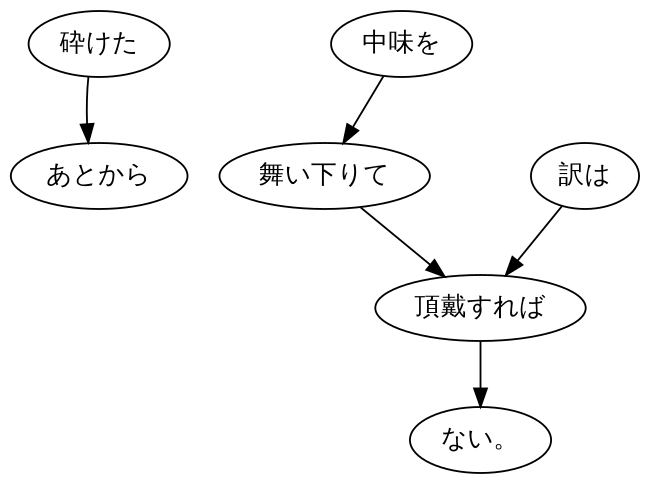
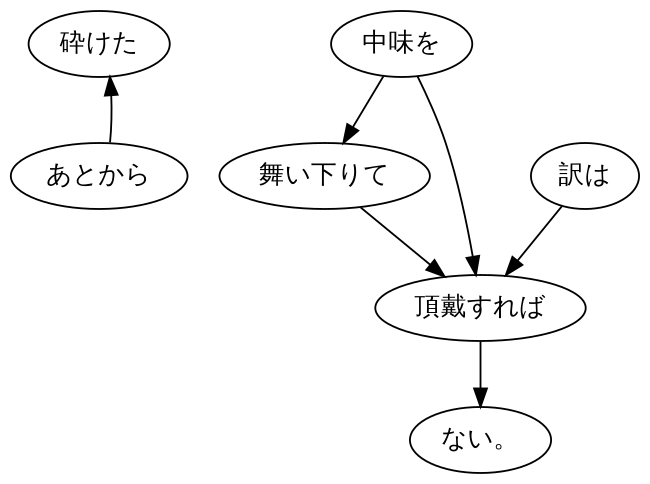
(87, 100) -> (111, 119)
none -> (452, 164)
